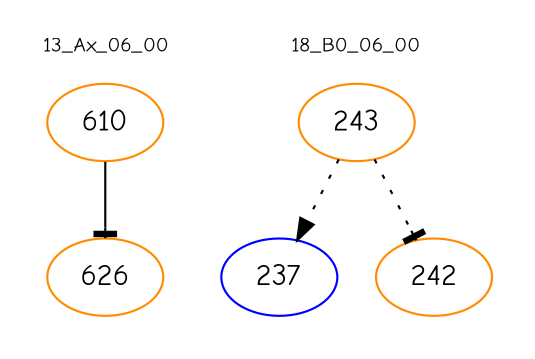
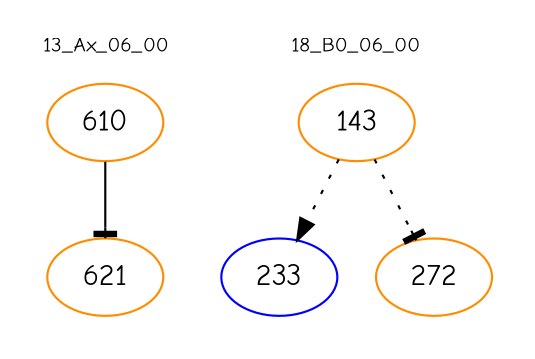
(357, 122) -> (357, 122)
(105, 277) -> (105, 277)
(279, 277) -> (279, 277)
(434, 277) -> (434, 277)
